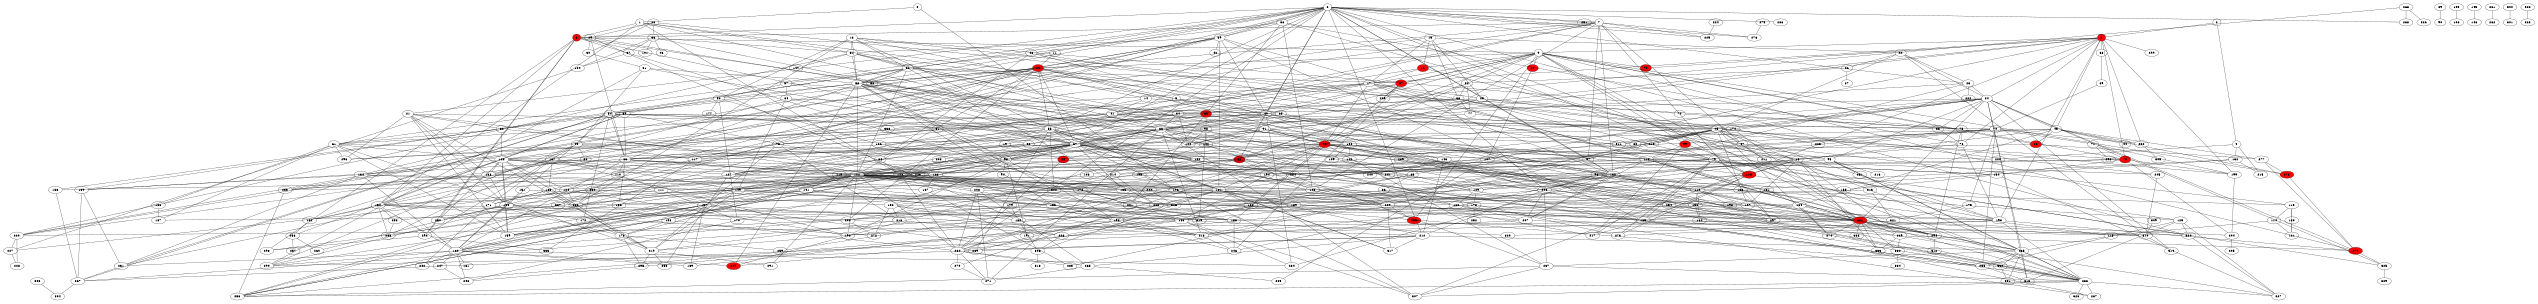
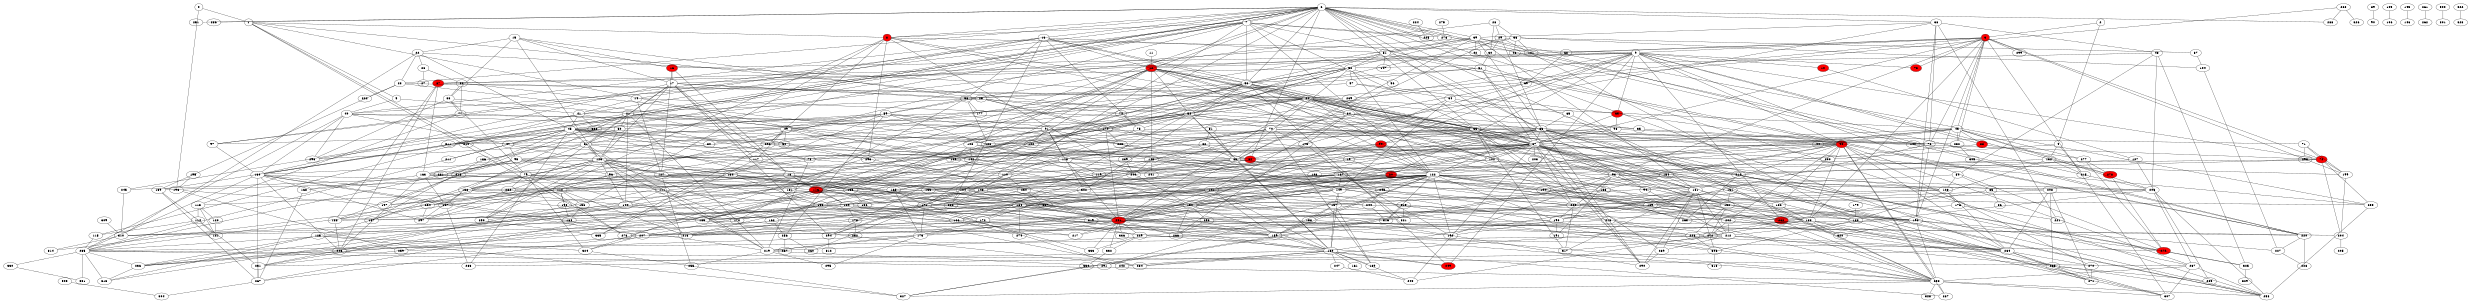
none -> (439, 208)
(431, 228) -> (538, 228)
